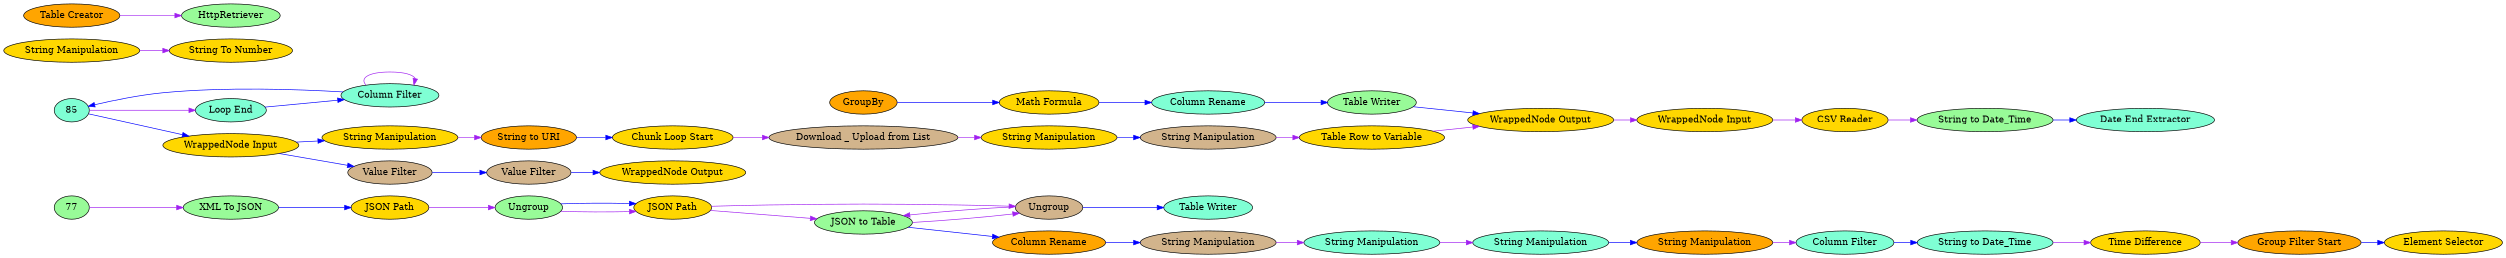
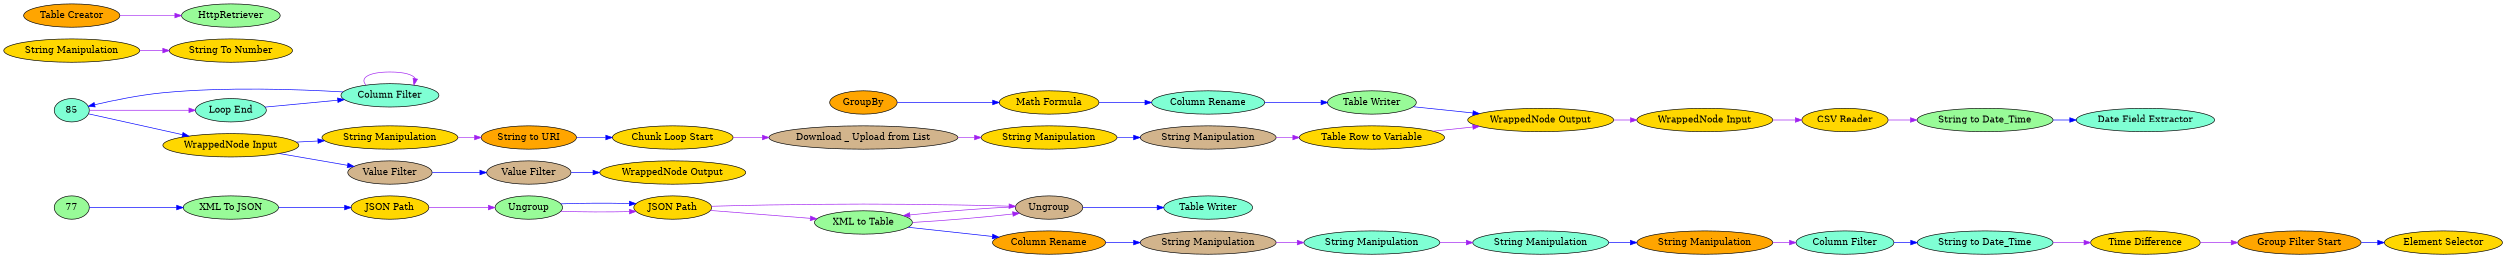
(2145, 120) -> (2145, 120)
(133, 208) -> (133, 208)
(863, 222) -> (863, 222)
